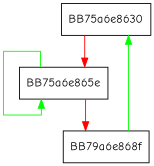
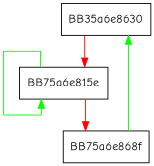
(106, 19) -> (106, 19)
(64, 83) -> (64, 83)
(106, 147) -> (106, 147)
